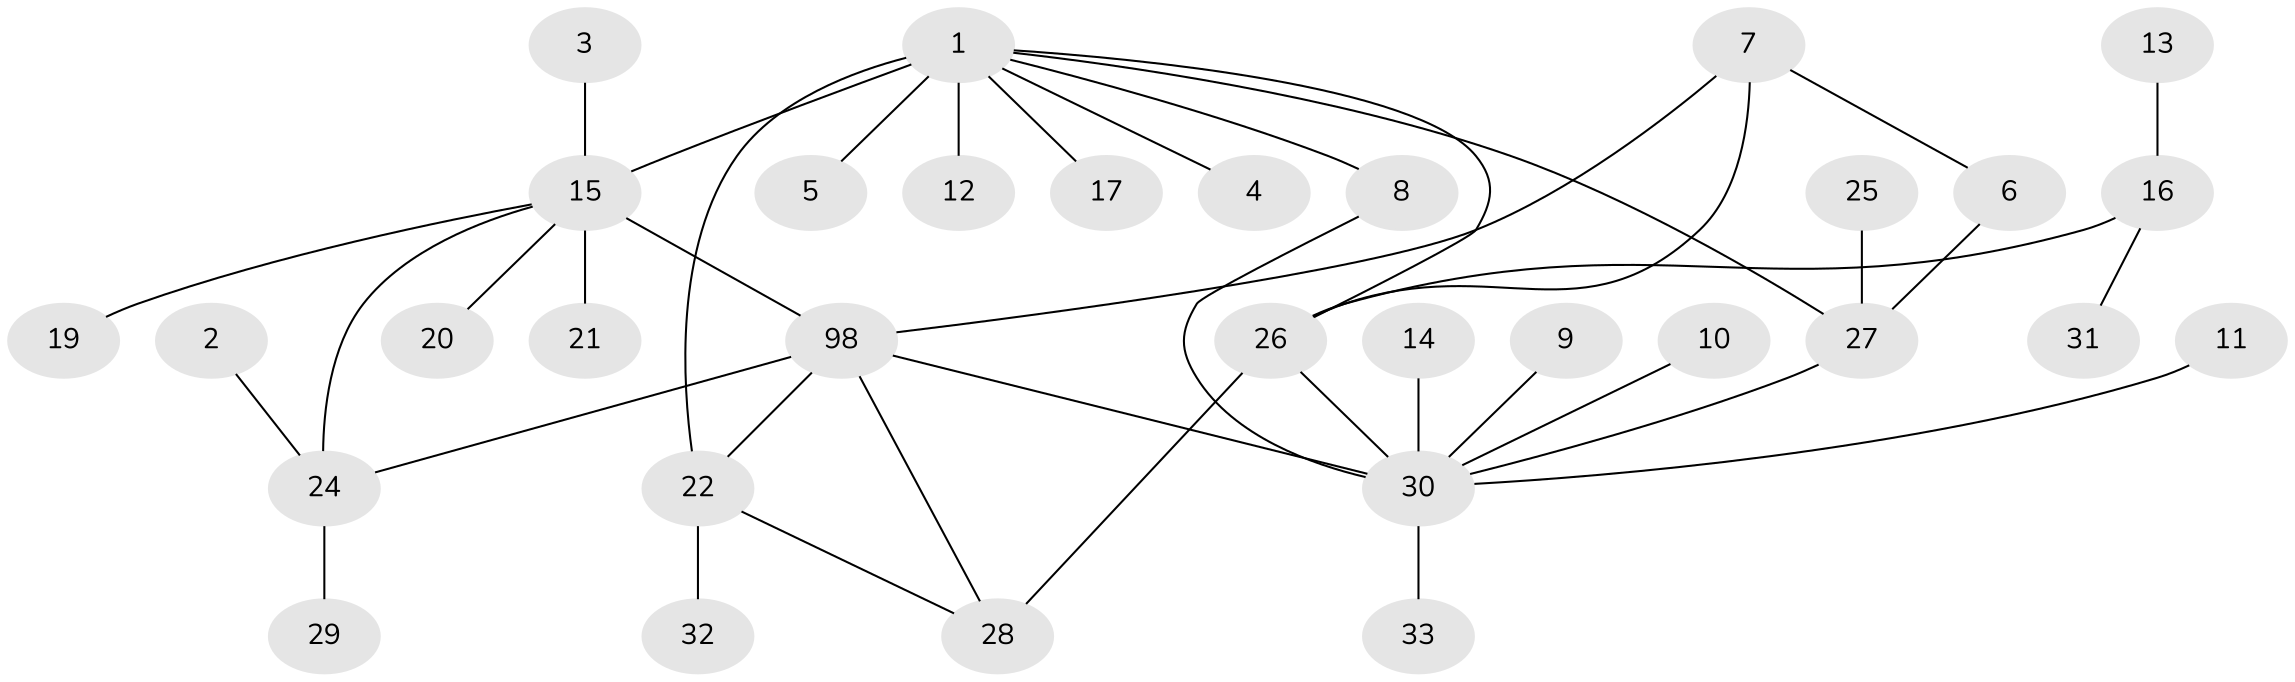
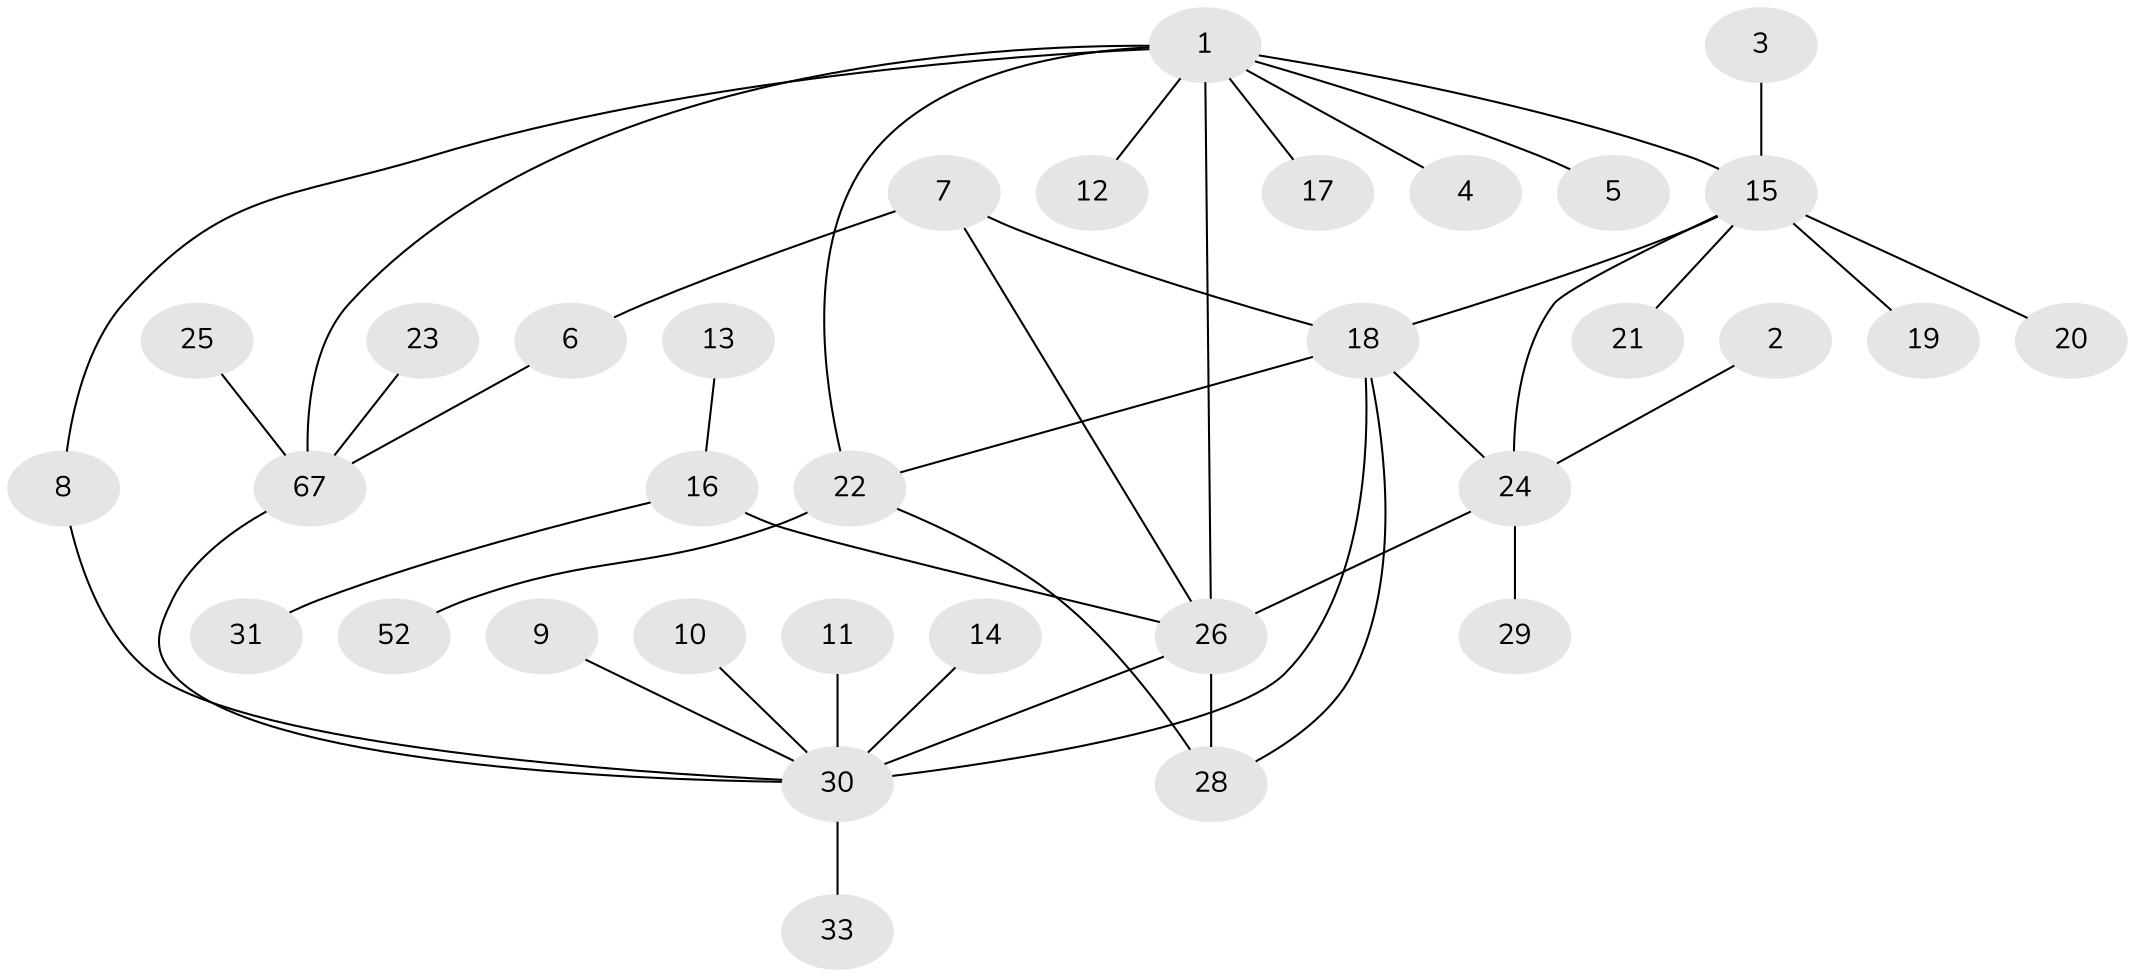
none -> (423, 341)
(842, 341) -> (1363, 341)
(1862, 341) -> (310, 489)
none -> (1363, 562)
(698, 636) -> (394, 636)
